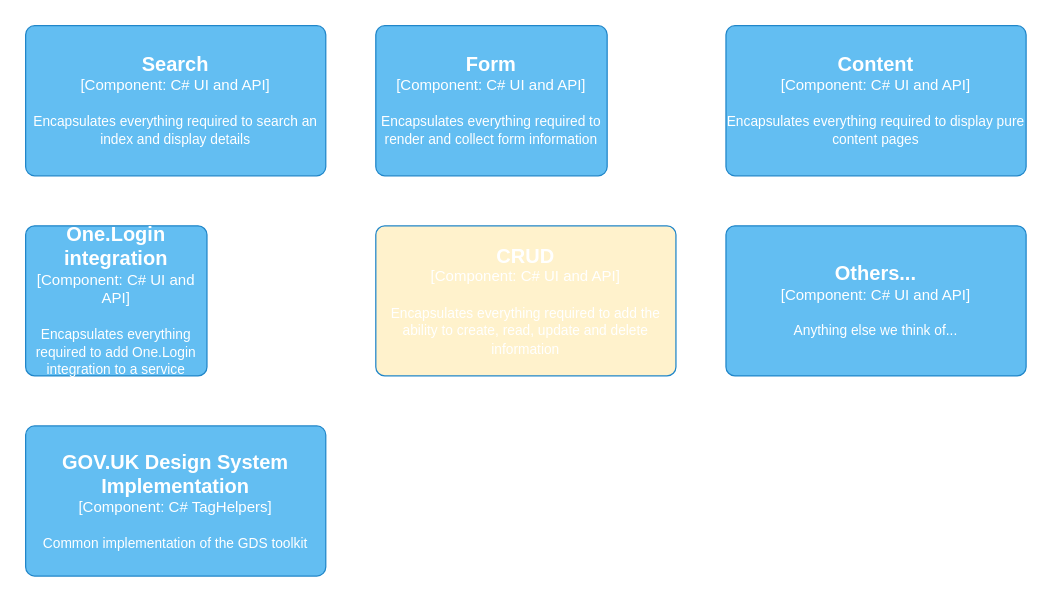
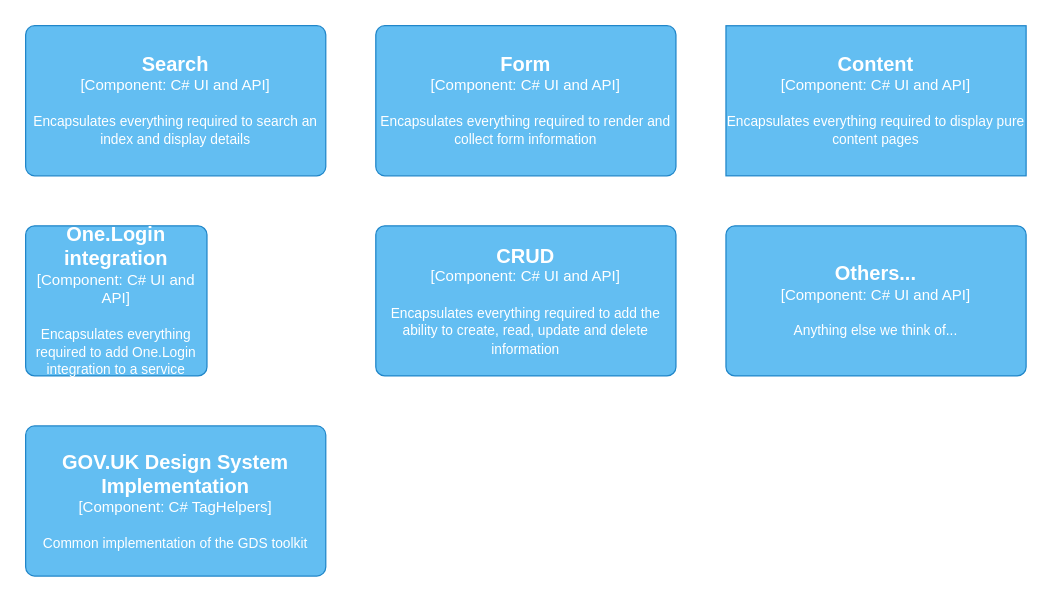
(491, 101) -> (526, 101)
(876, 101) -> (876, 101)
(526, 301) -> (526, 301)
